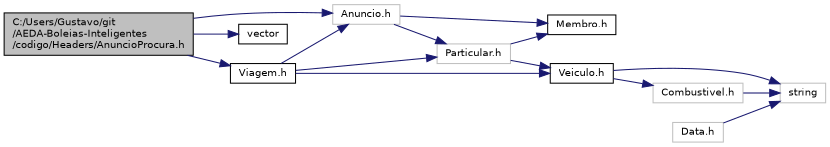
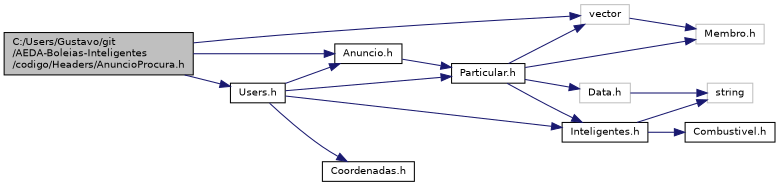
(366, 14) -> (368, 54)
(469, 19) -> (657, 23)
(582, 25) -> (730, 34)
(263, 34) -> (605, 14)
none -> (542, 46)
(474, 54) -> (488, 73)
(263, 73) -> (258, 93)
(582, 73) -> (605, 132)
none -> (547, 83)
(698, 93) -> (730, 132)
(756, 93) -> none
none -> (368, 172)
